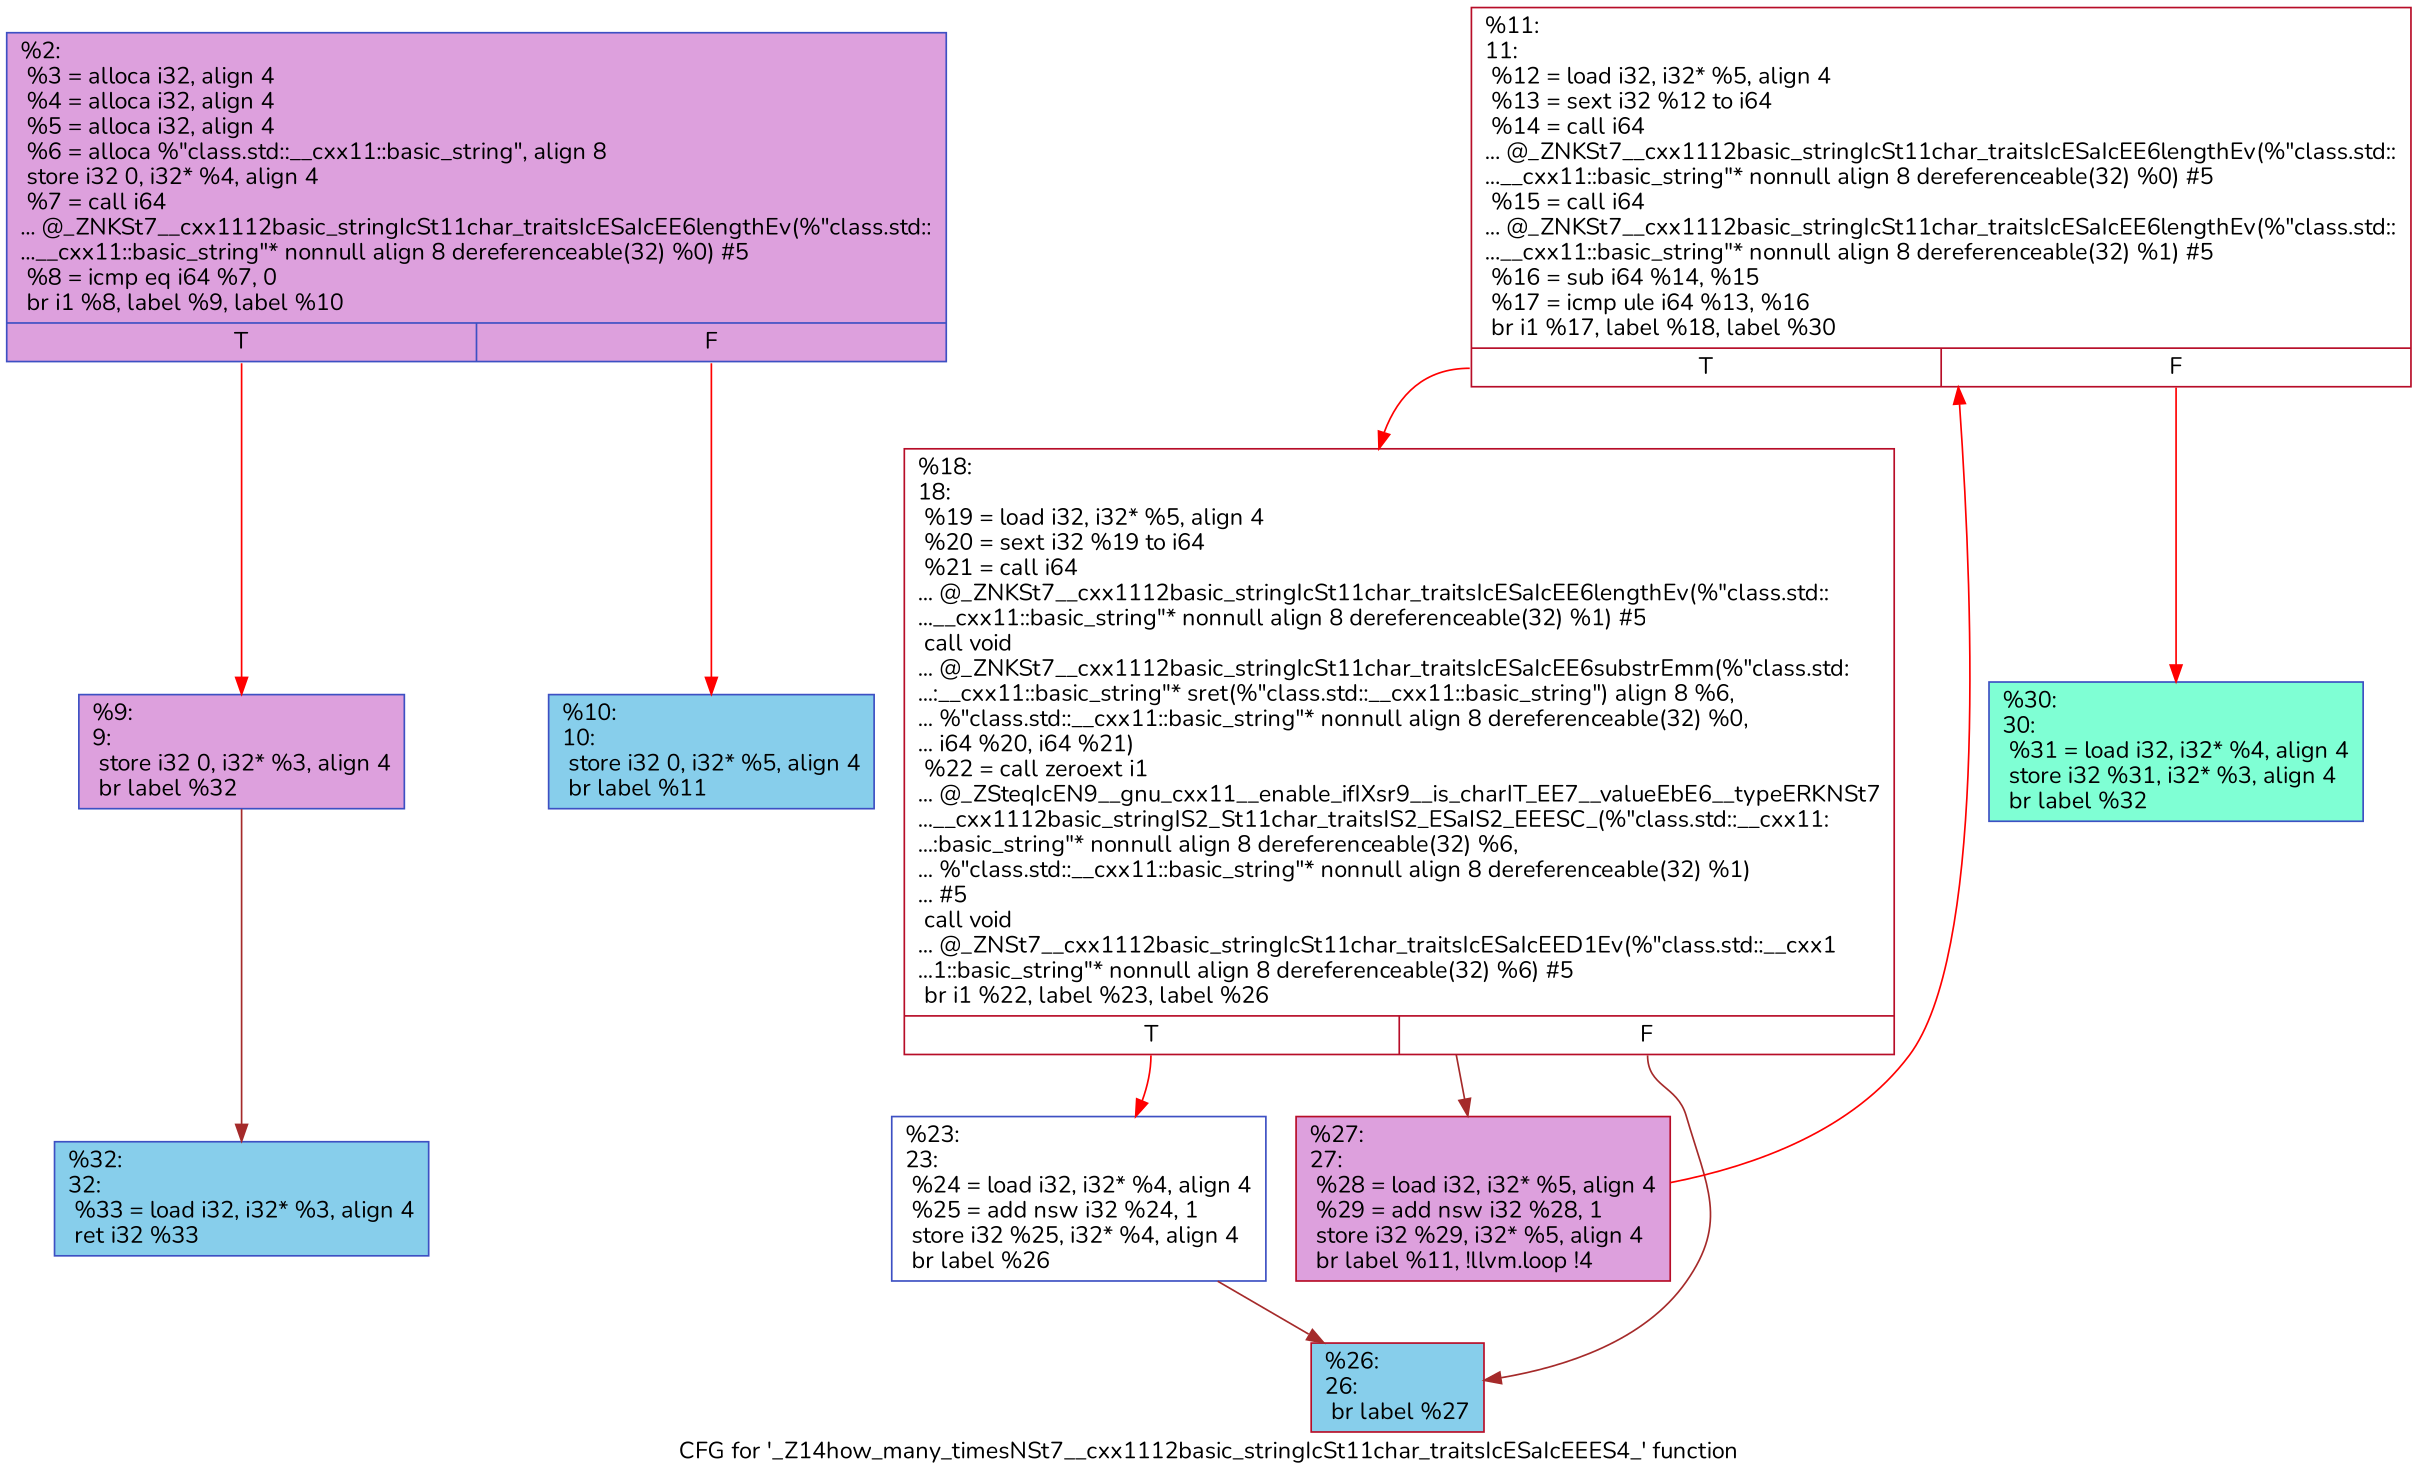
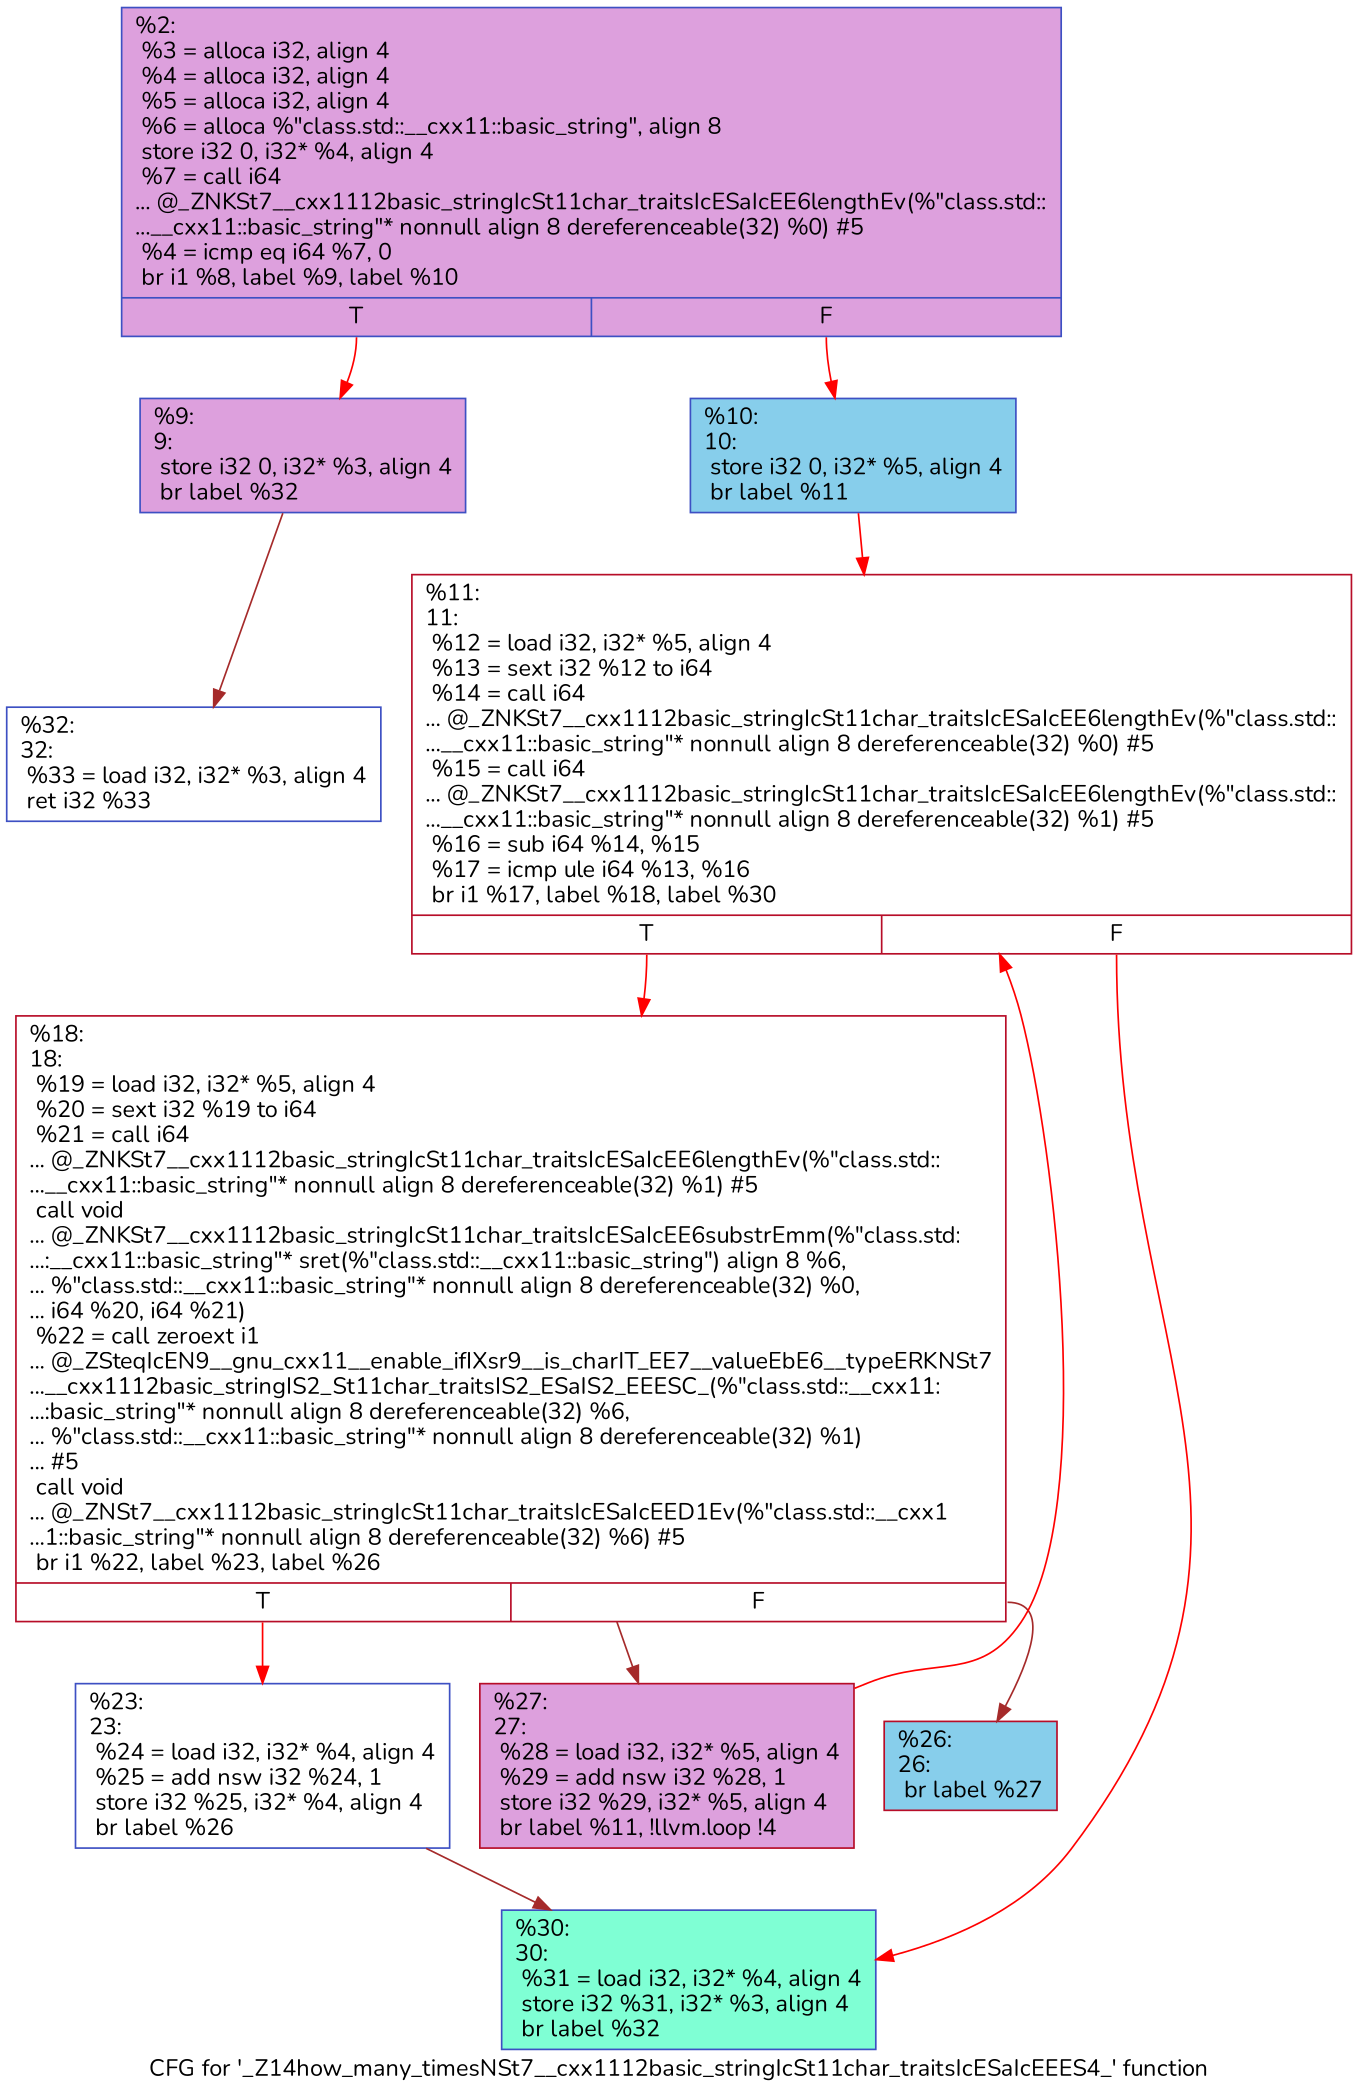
(149, 278) -> (264, 253)
none -> (860, 535)
(242, 1199) -> (194, 764)
(1263, 1308) -> (481, 1875)
